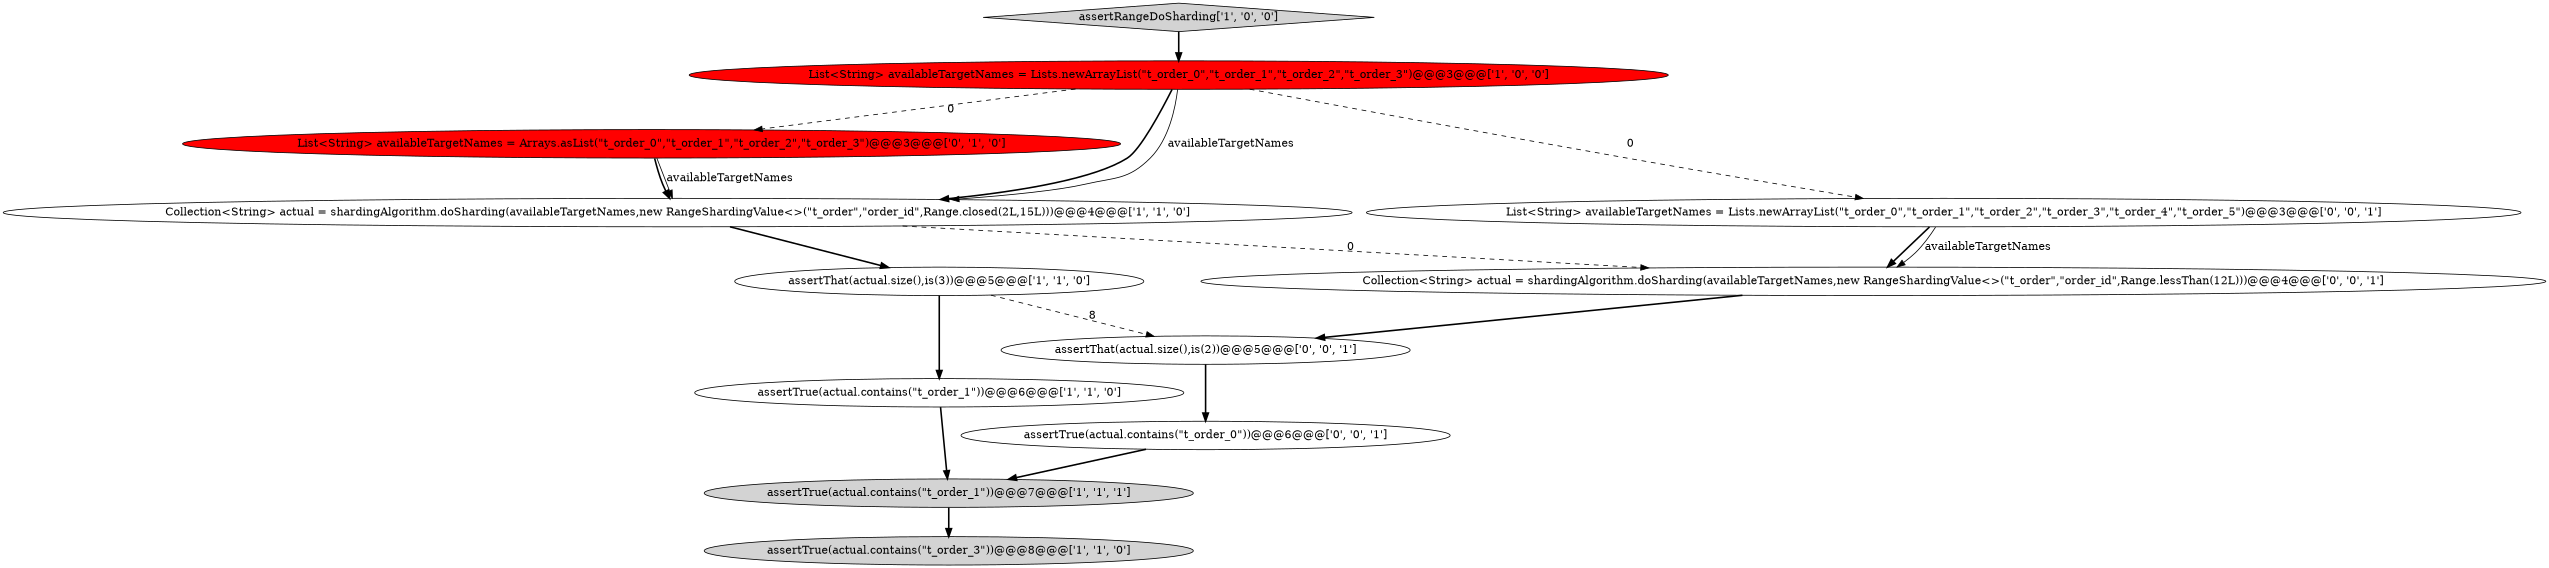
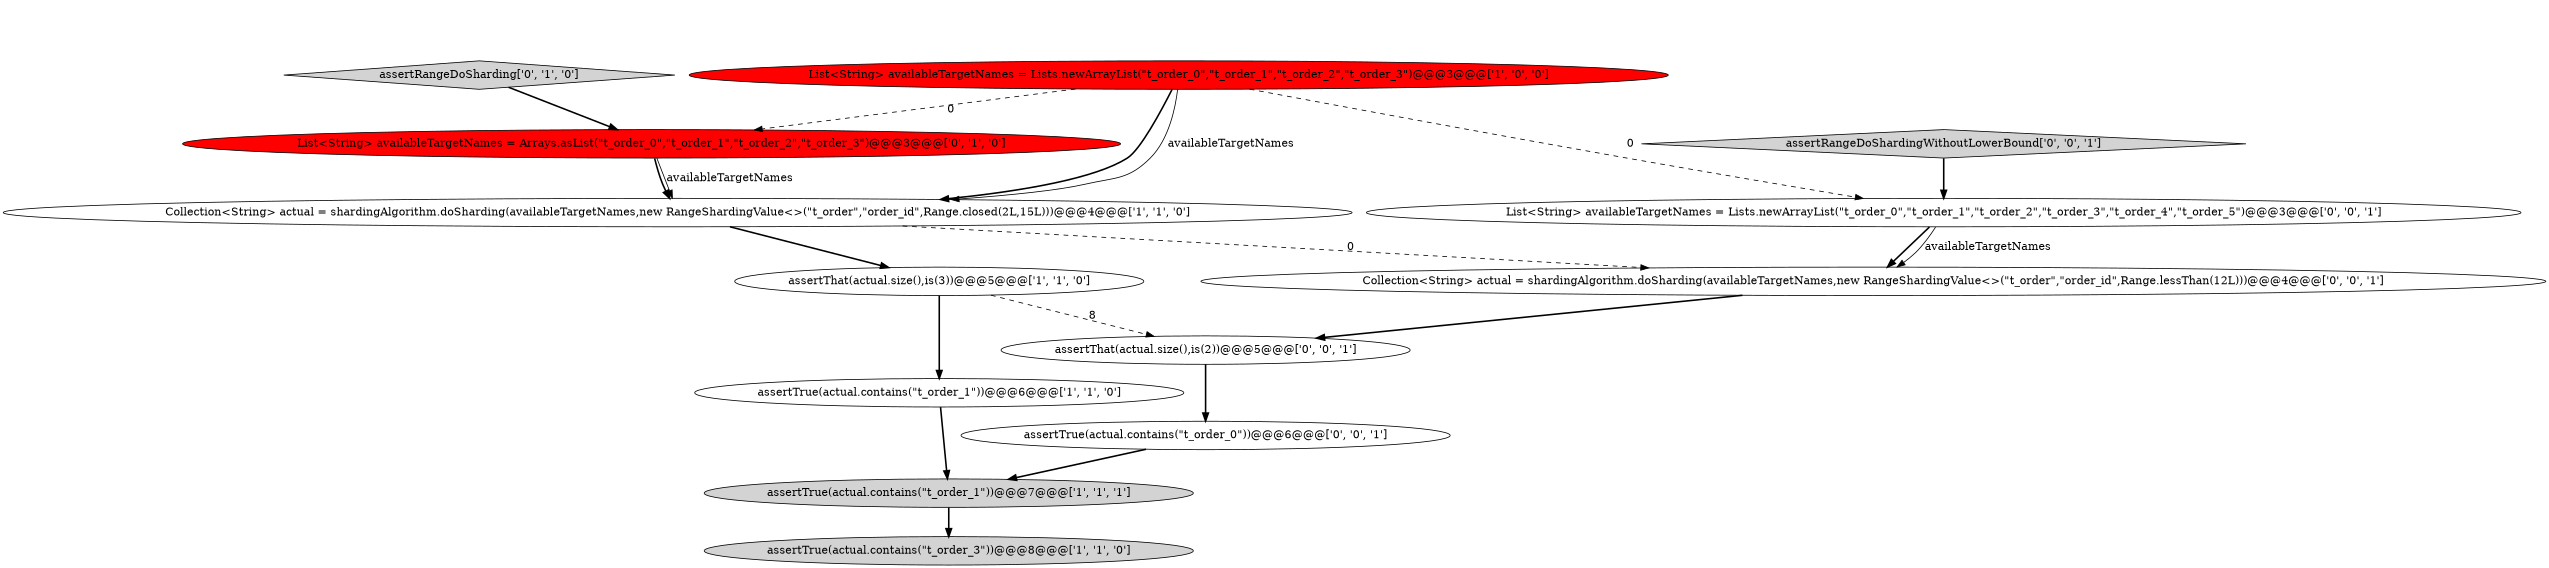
(1179, 17) -> none
none -> (479, 75)
none -> (1944, 144)
